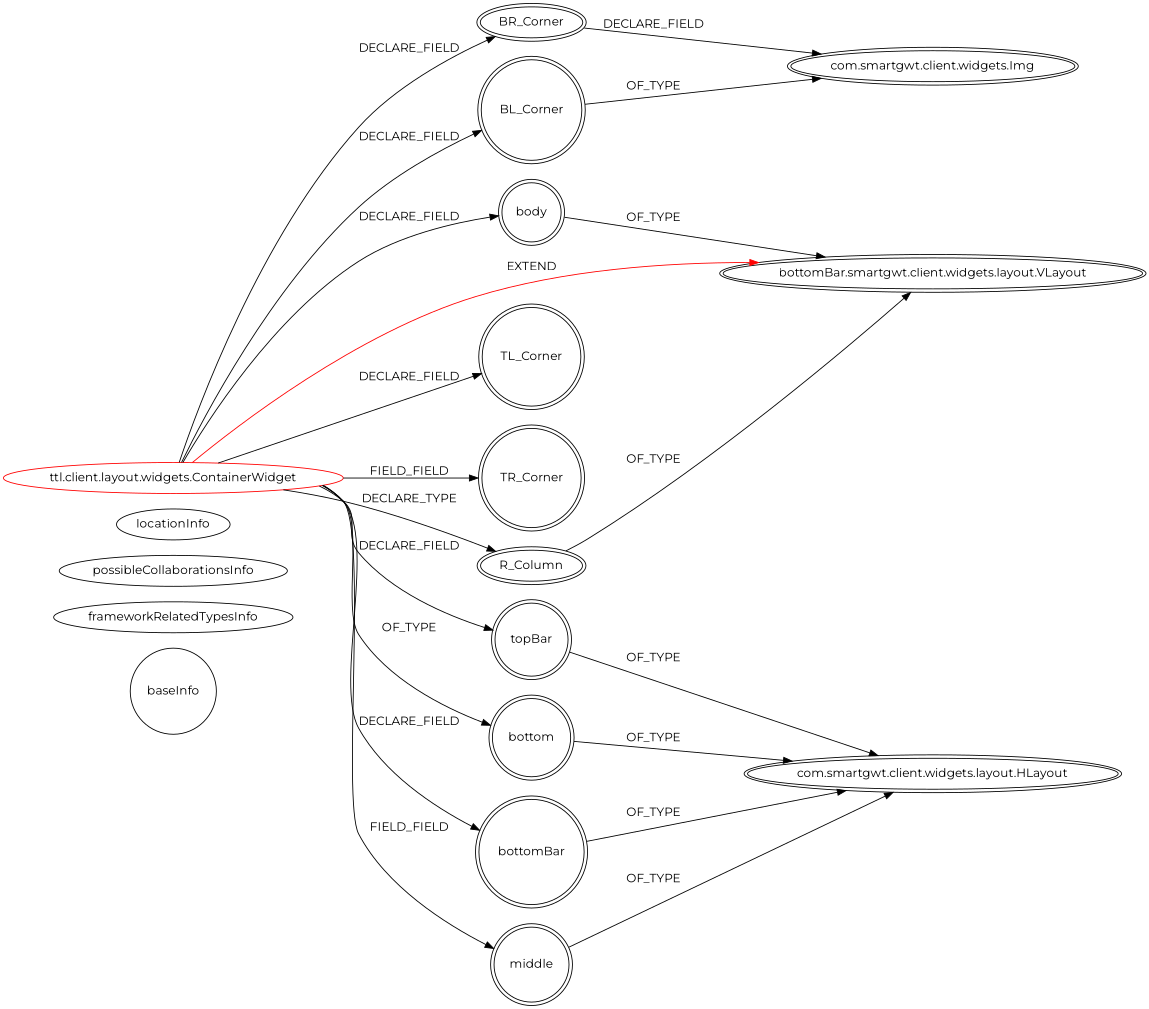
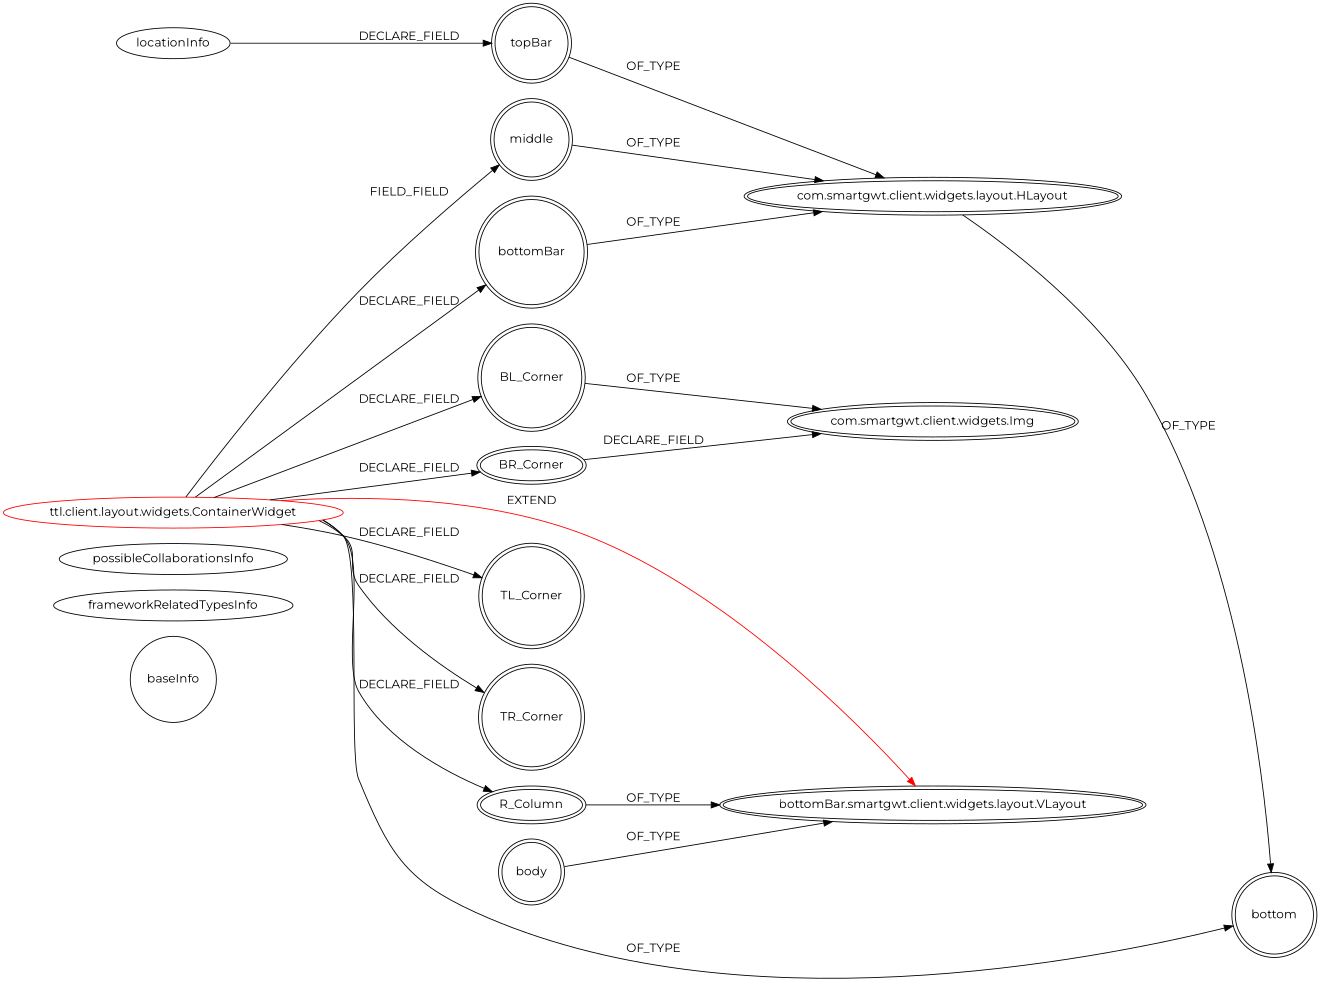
(308, 302) -> none
(409, 472) -> (409, 579)
(409, 499) -> (409, 685)
(382, 575) -> (357, 43)
(679, 751) -> (1194, 499)
